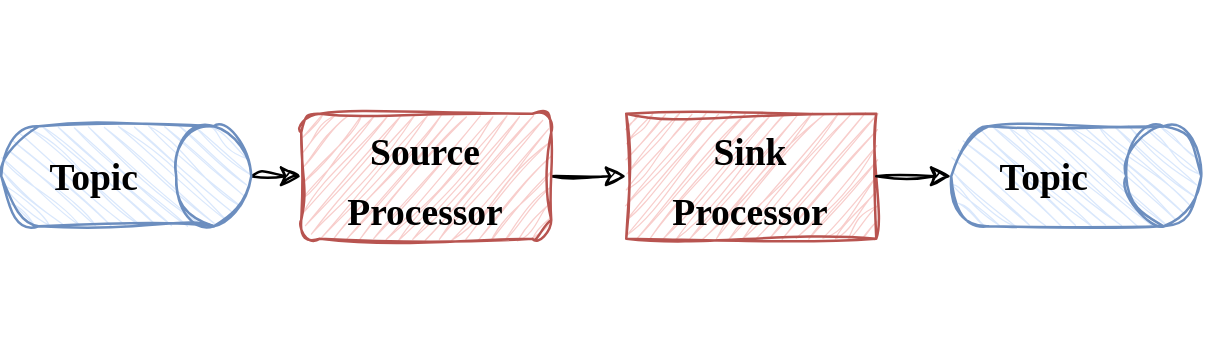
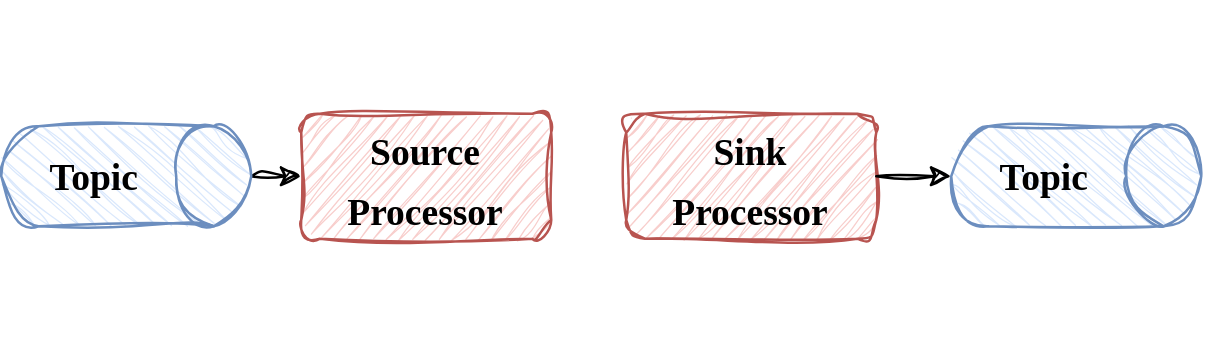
(581, 176) -> none
(751, 176) -> (751, 176)
